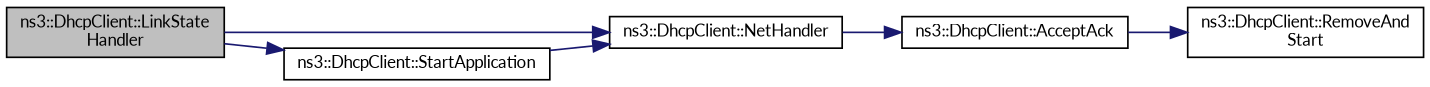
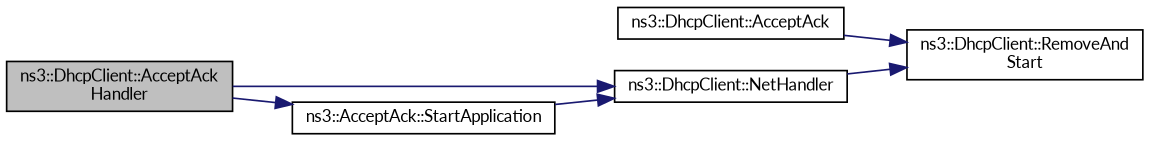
(115, 32) -> (120, 86)
(863, 32) -> (869, 72)
(417, 64) -> (424, 118)
